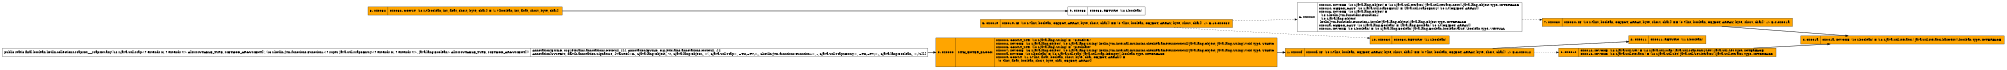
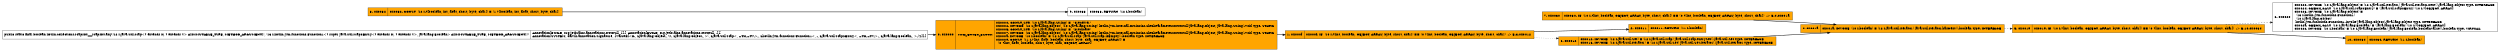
(1531, 20) -> none
none -> (2007, 29)
(1271, 33) -> (2285, 35)
